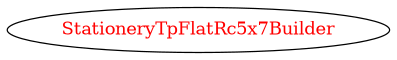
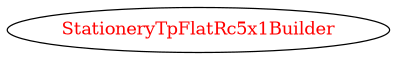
(198, 30) -> (198, 30)
